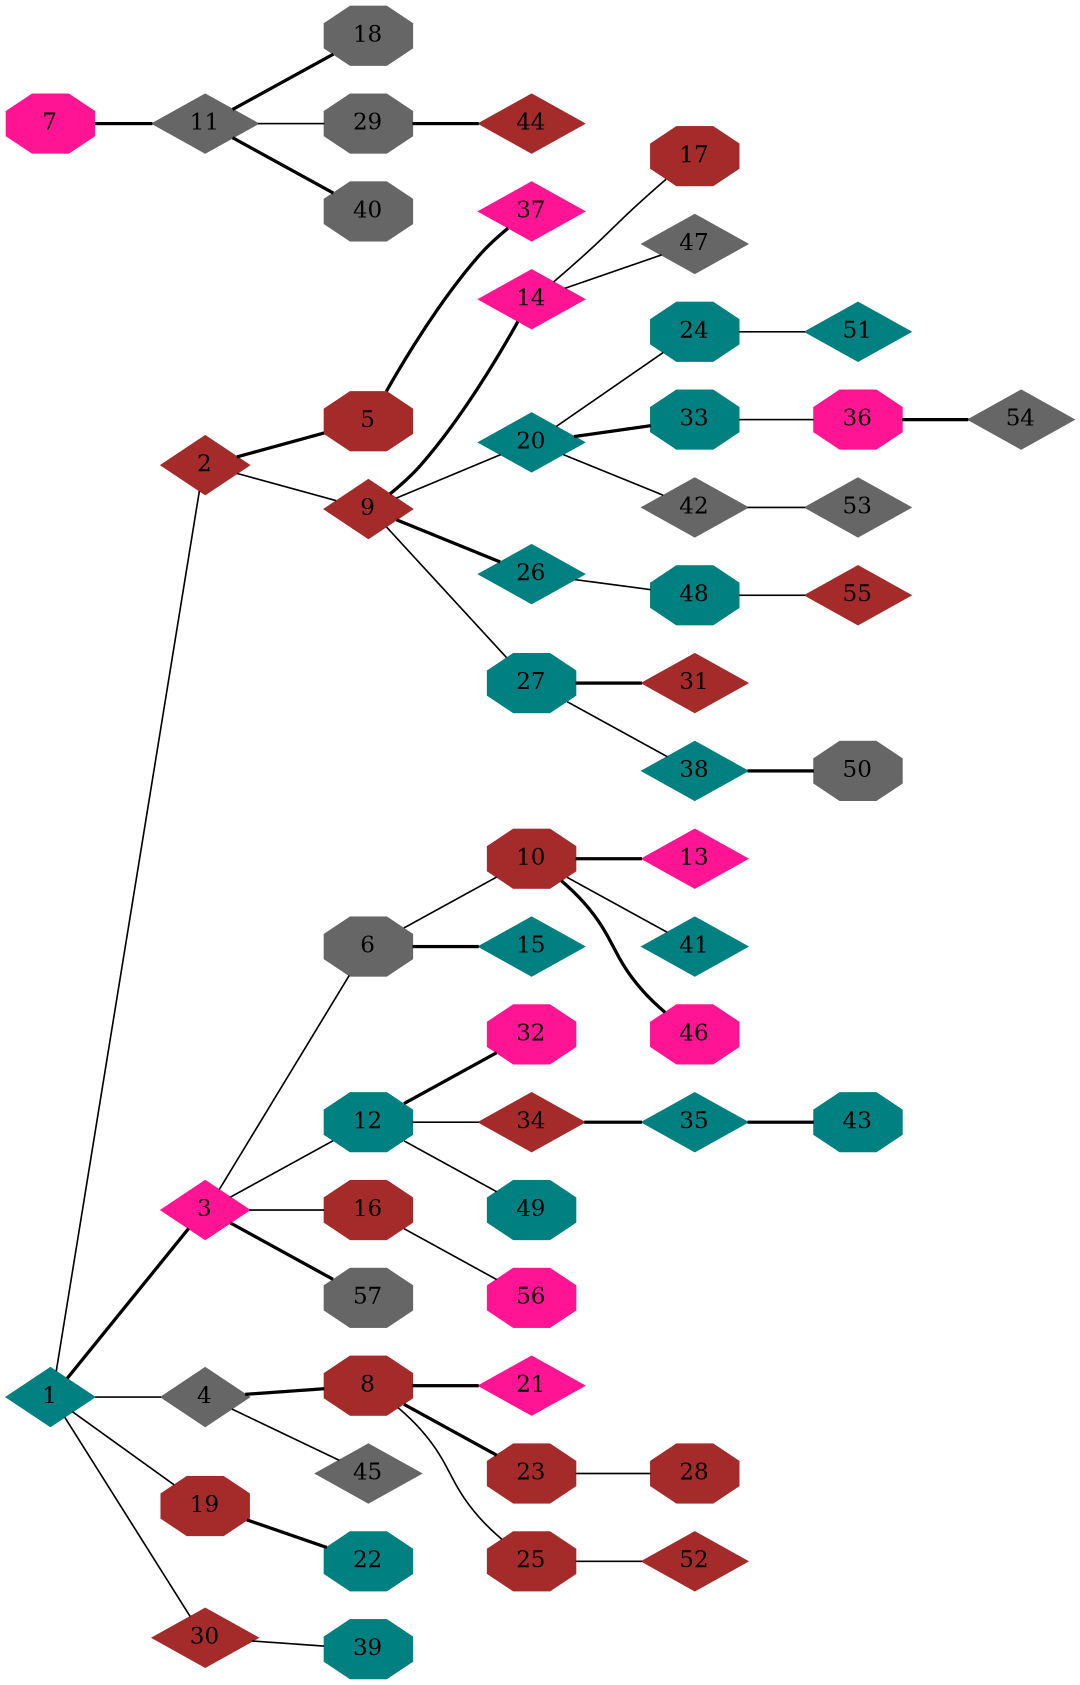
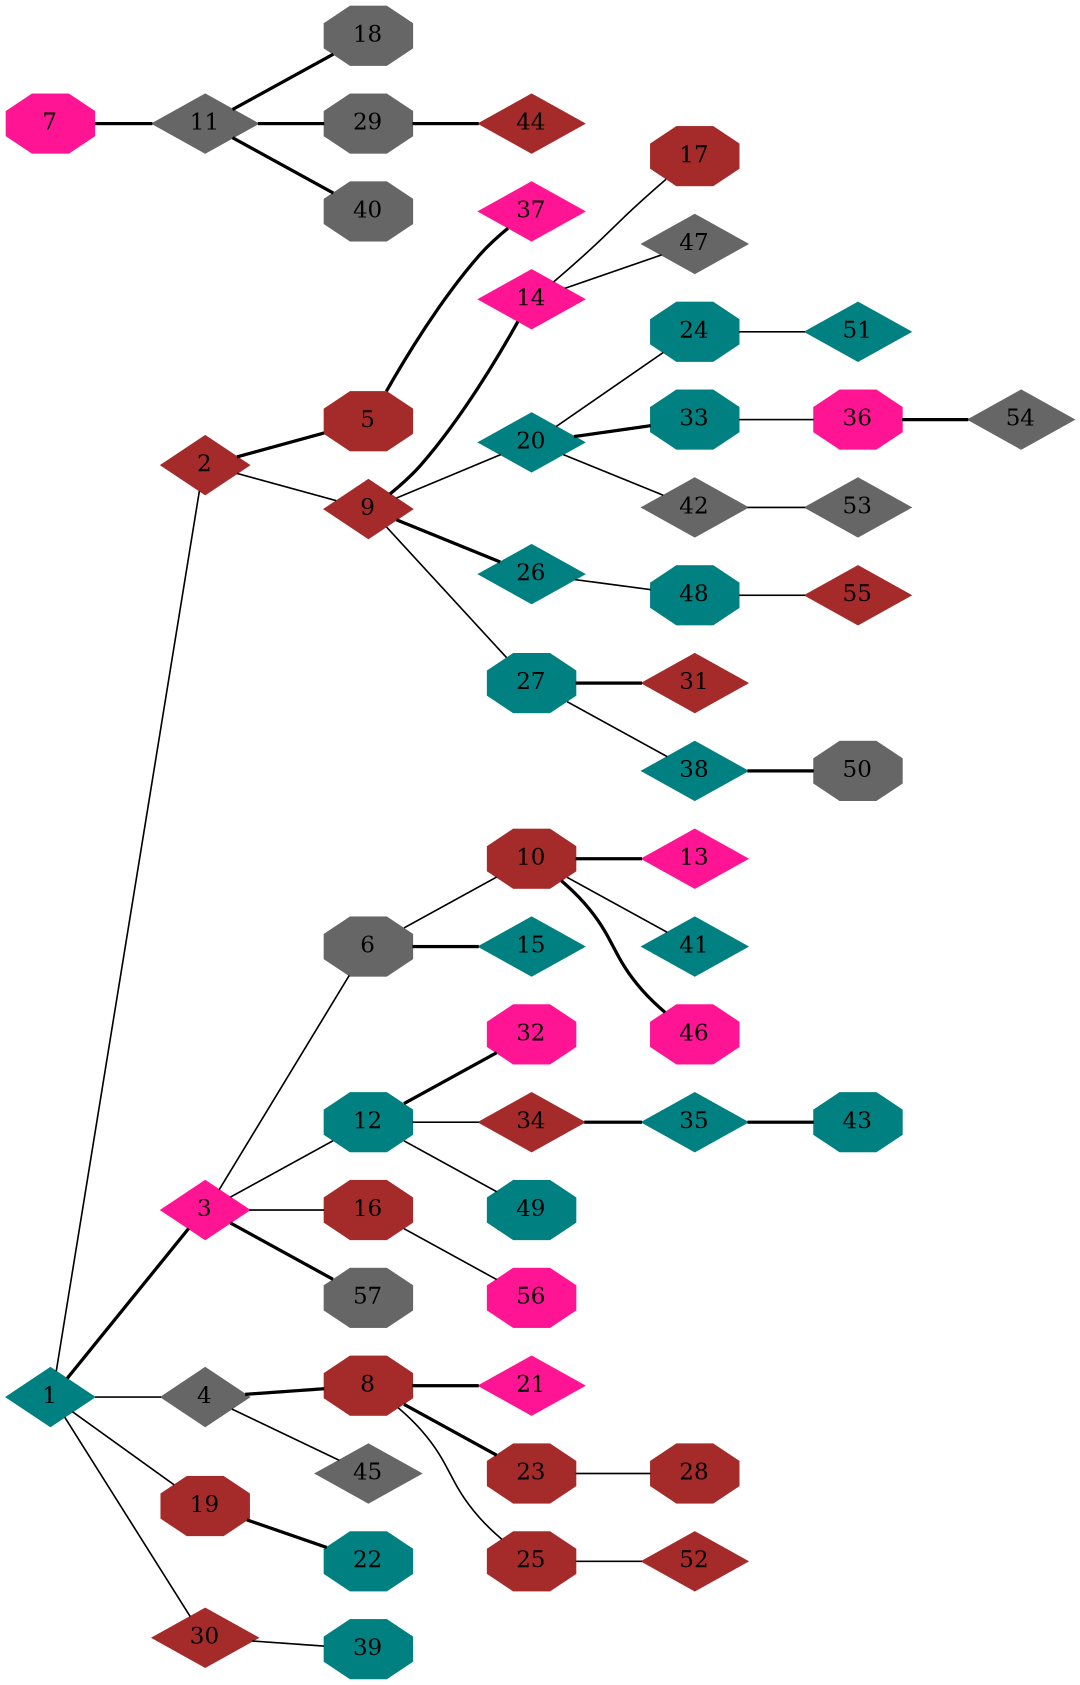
(291, 124) -> (291, 124)
